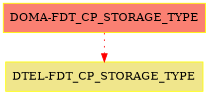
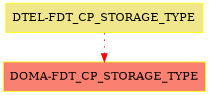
(104, 43) -> (104, 43)
